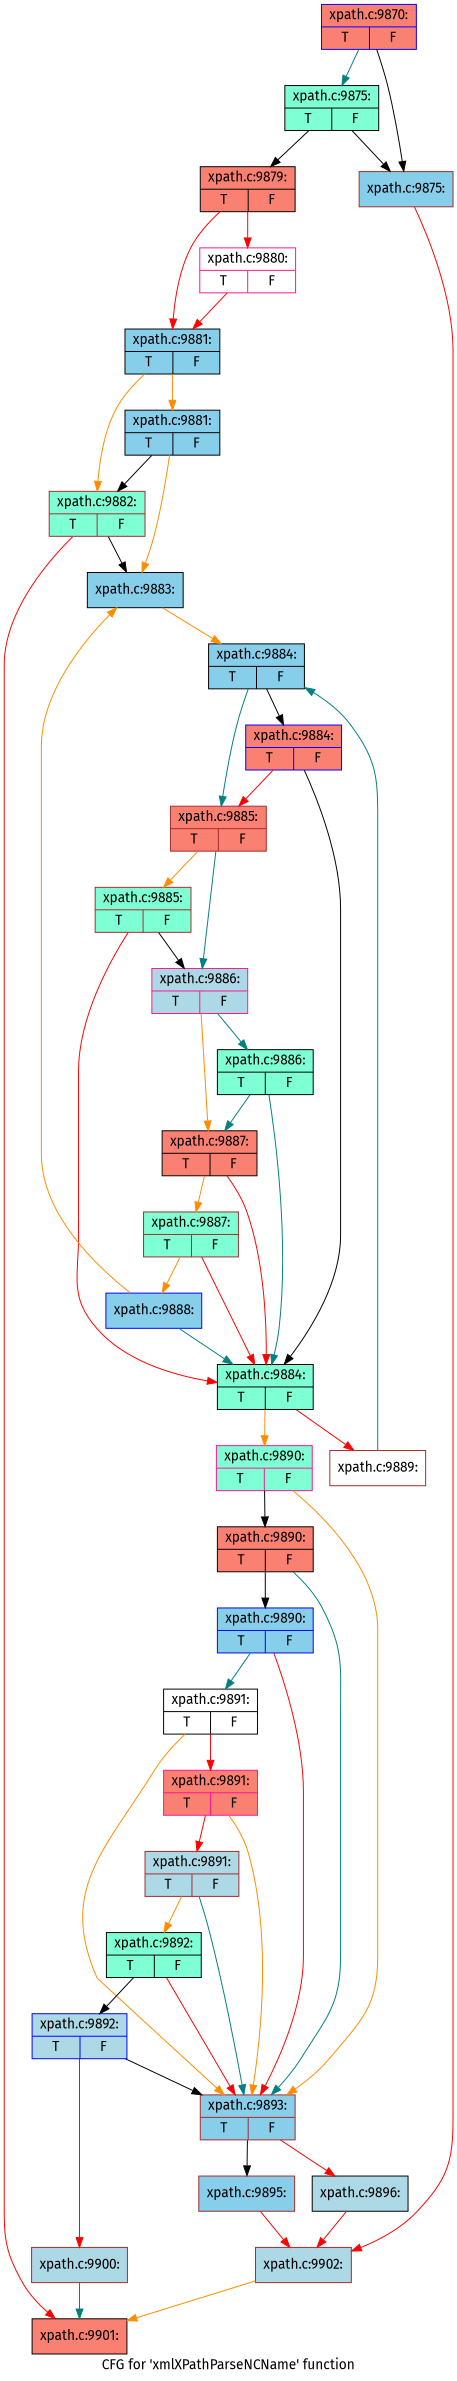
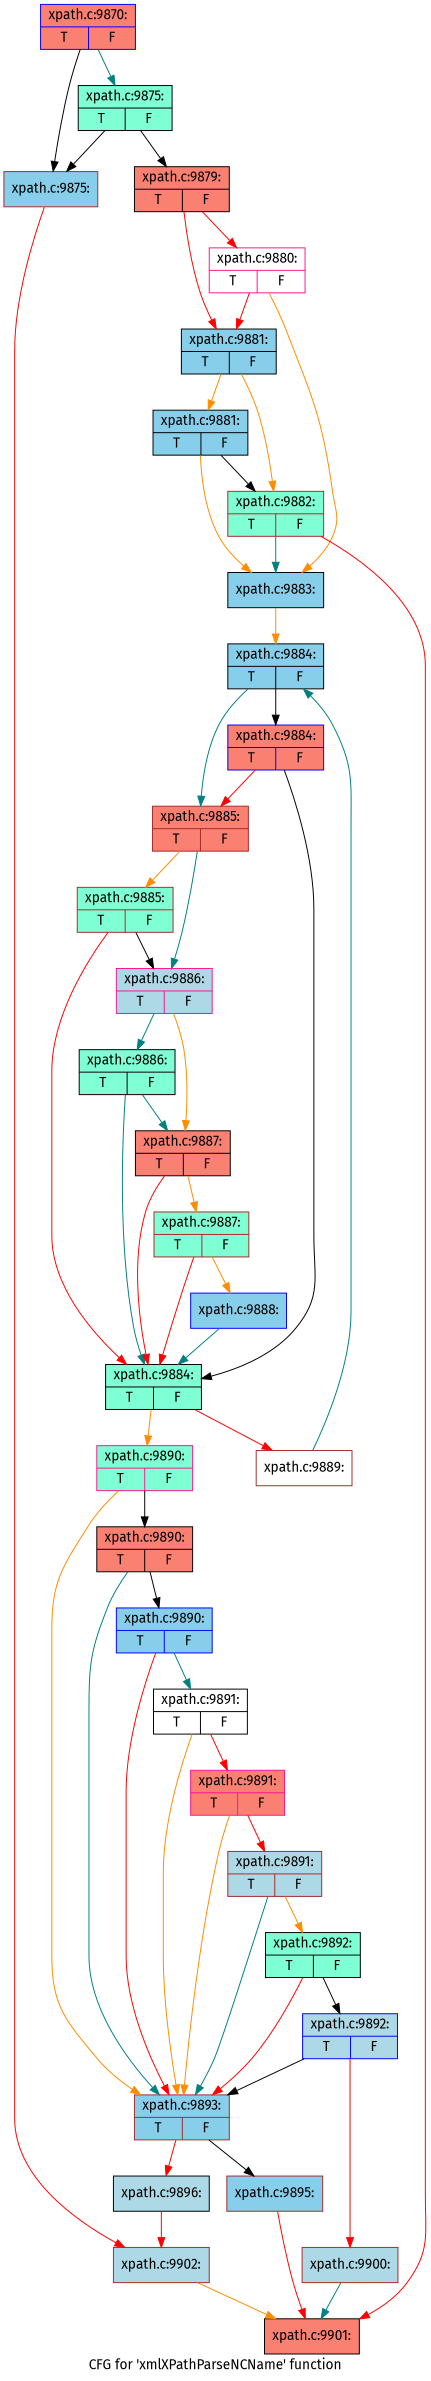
(115, 550) -> (276, 549)
(41, 960) -> (321, 430)
(272, 2225) -> (288, 2261)
